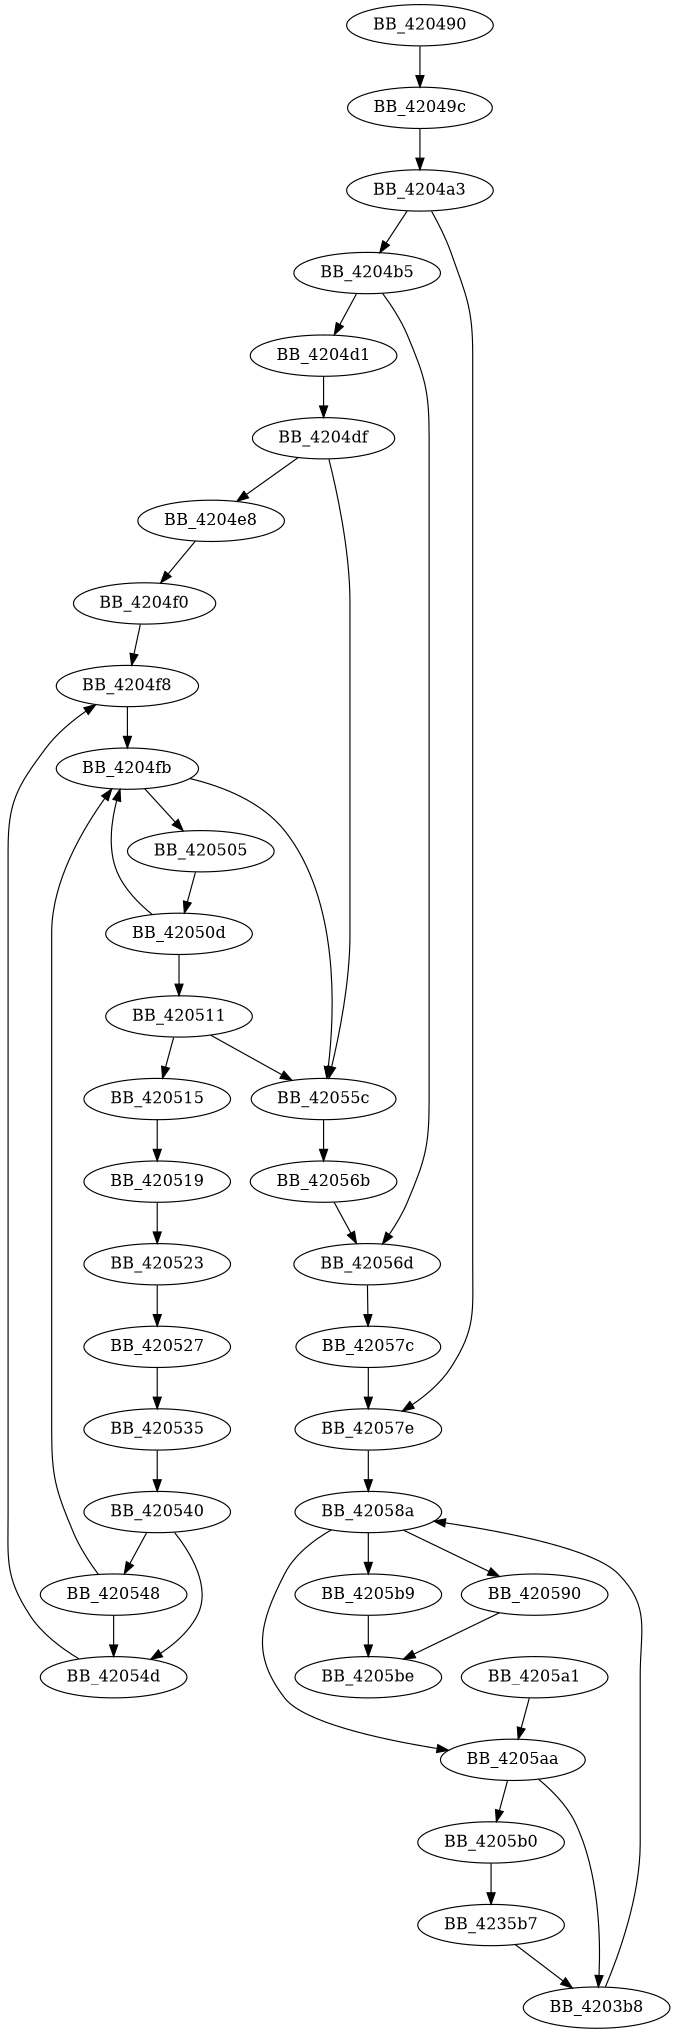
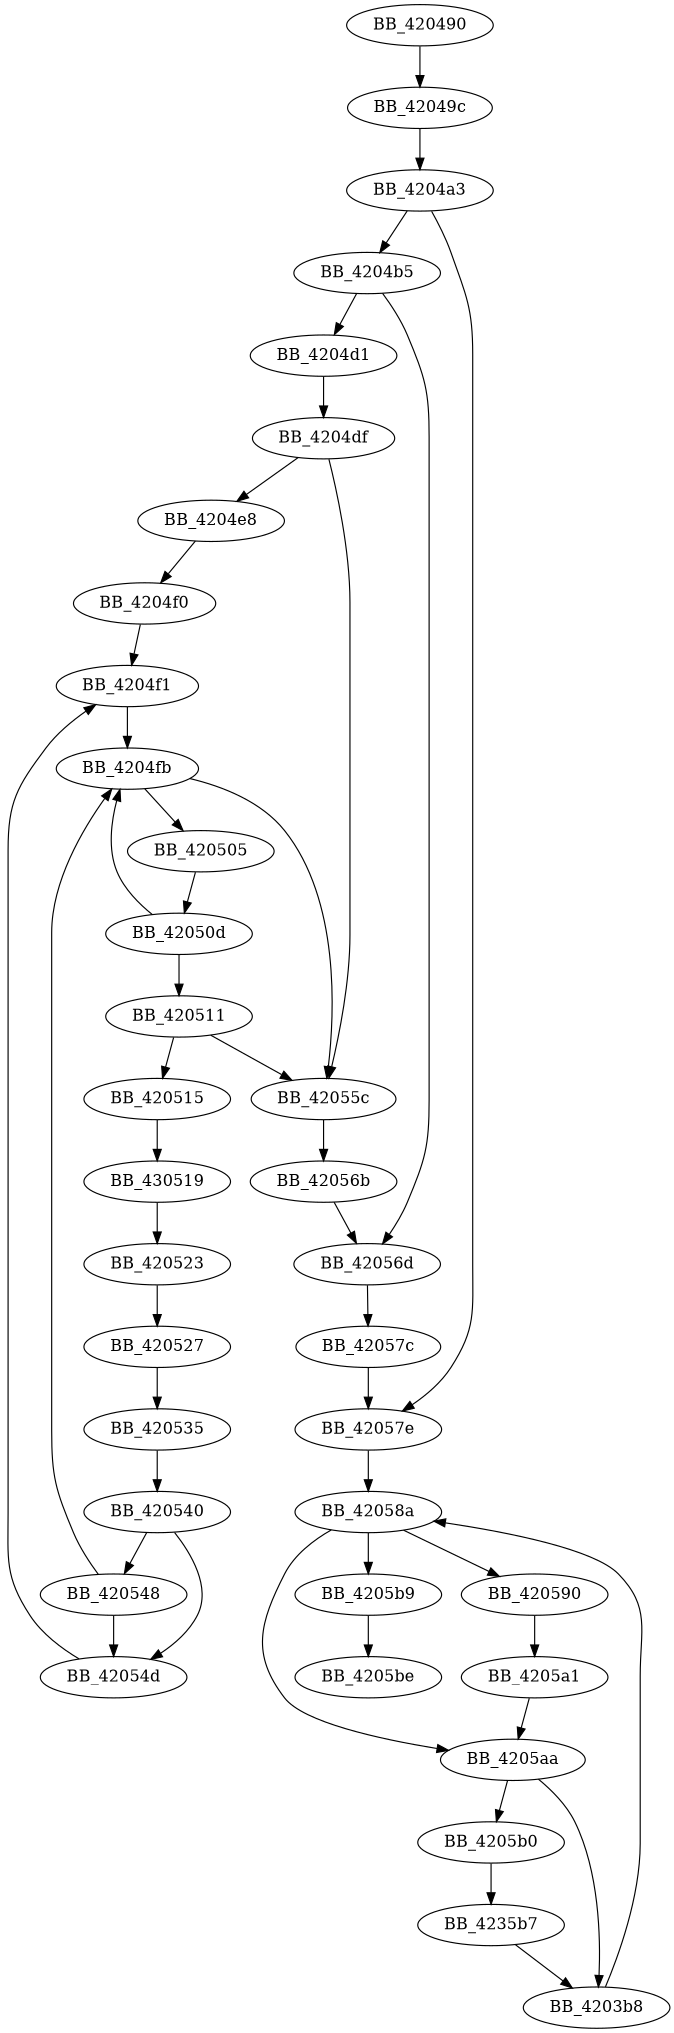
(127, 686) -> (127, 686)
(157, 1182) -> (157, 1182)
(457, 1633) -> (535, 1630)
